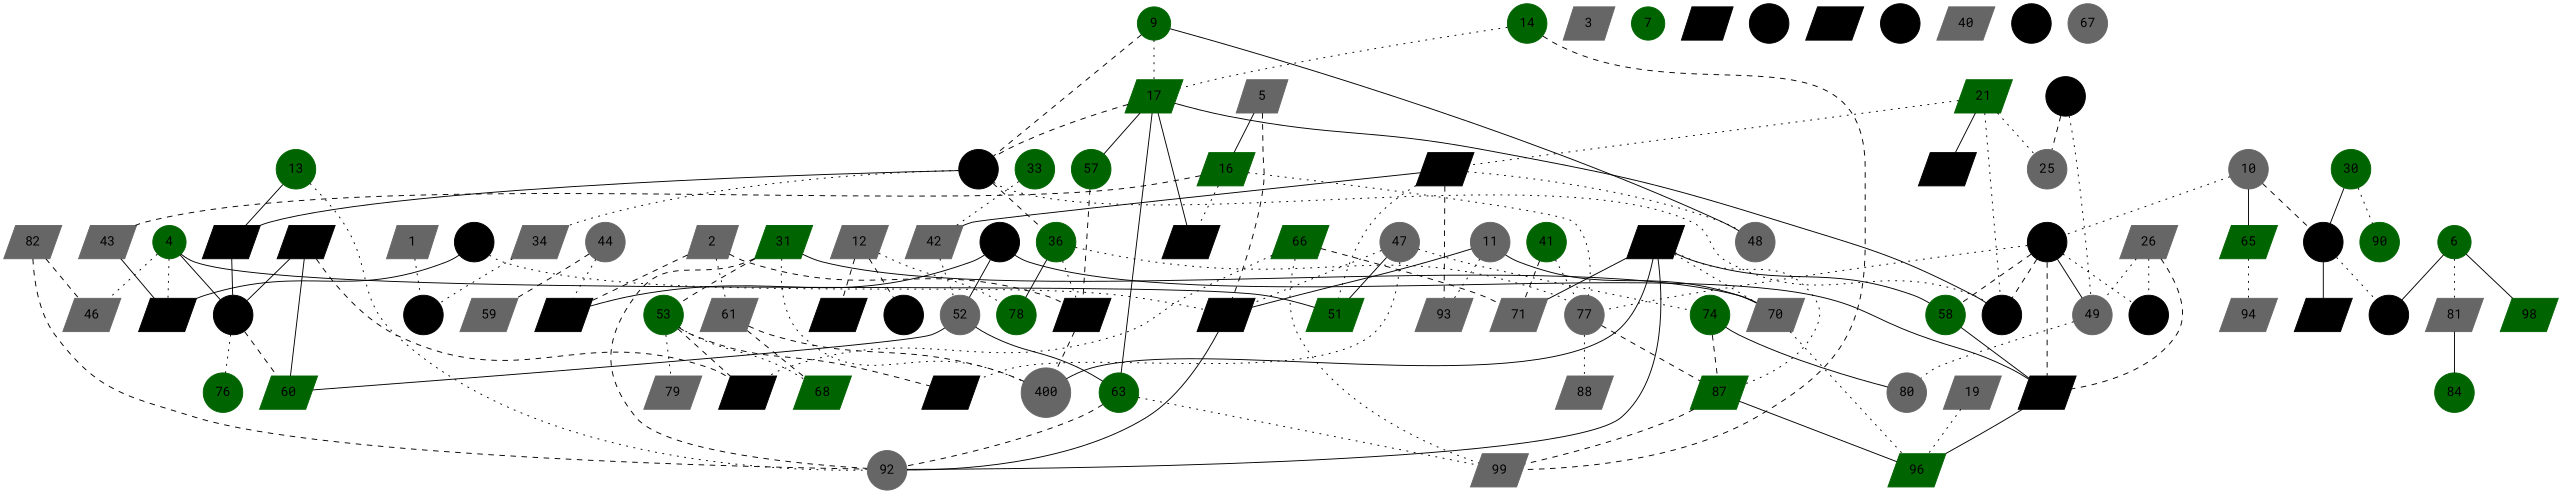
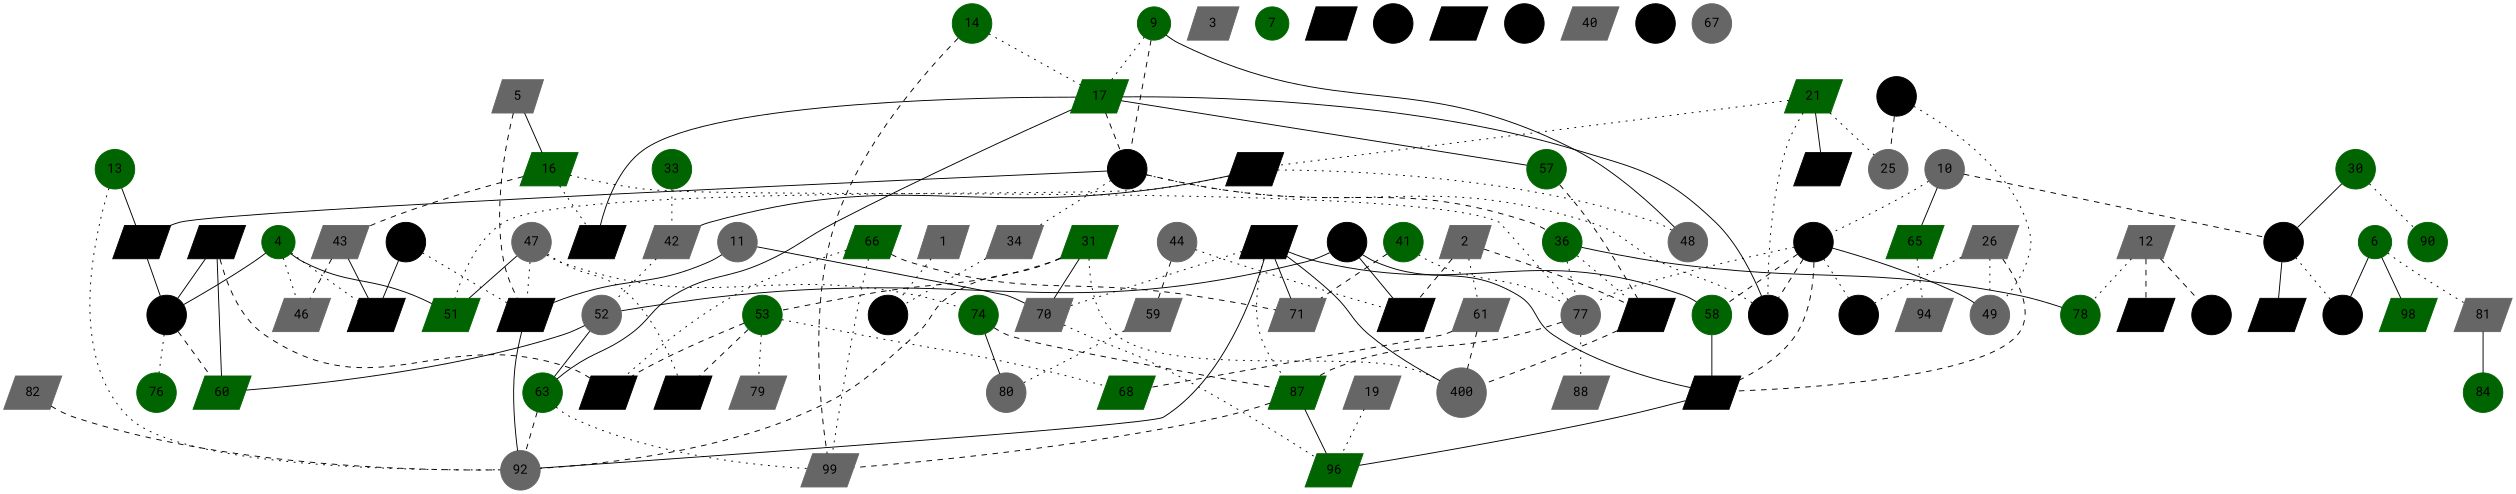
(62, 279) -> (319, 282)
(1444, 315) -> none
(1999, 345) -> (1074, 357)
